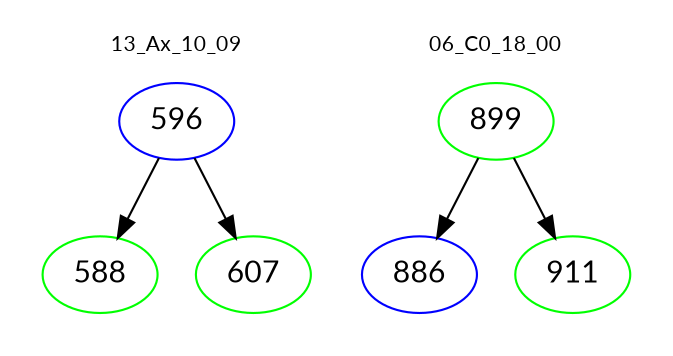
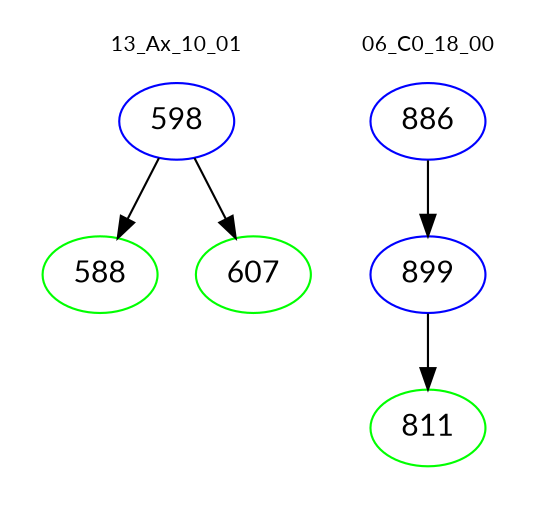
(177, 46) -> (177, 46)
(177, 121) -> (177, 121)
(496, 121) -> (428, 275)
(463, 188) -> (428, 188)
(573, 275) -> (428, 428)
